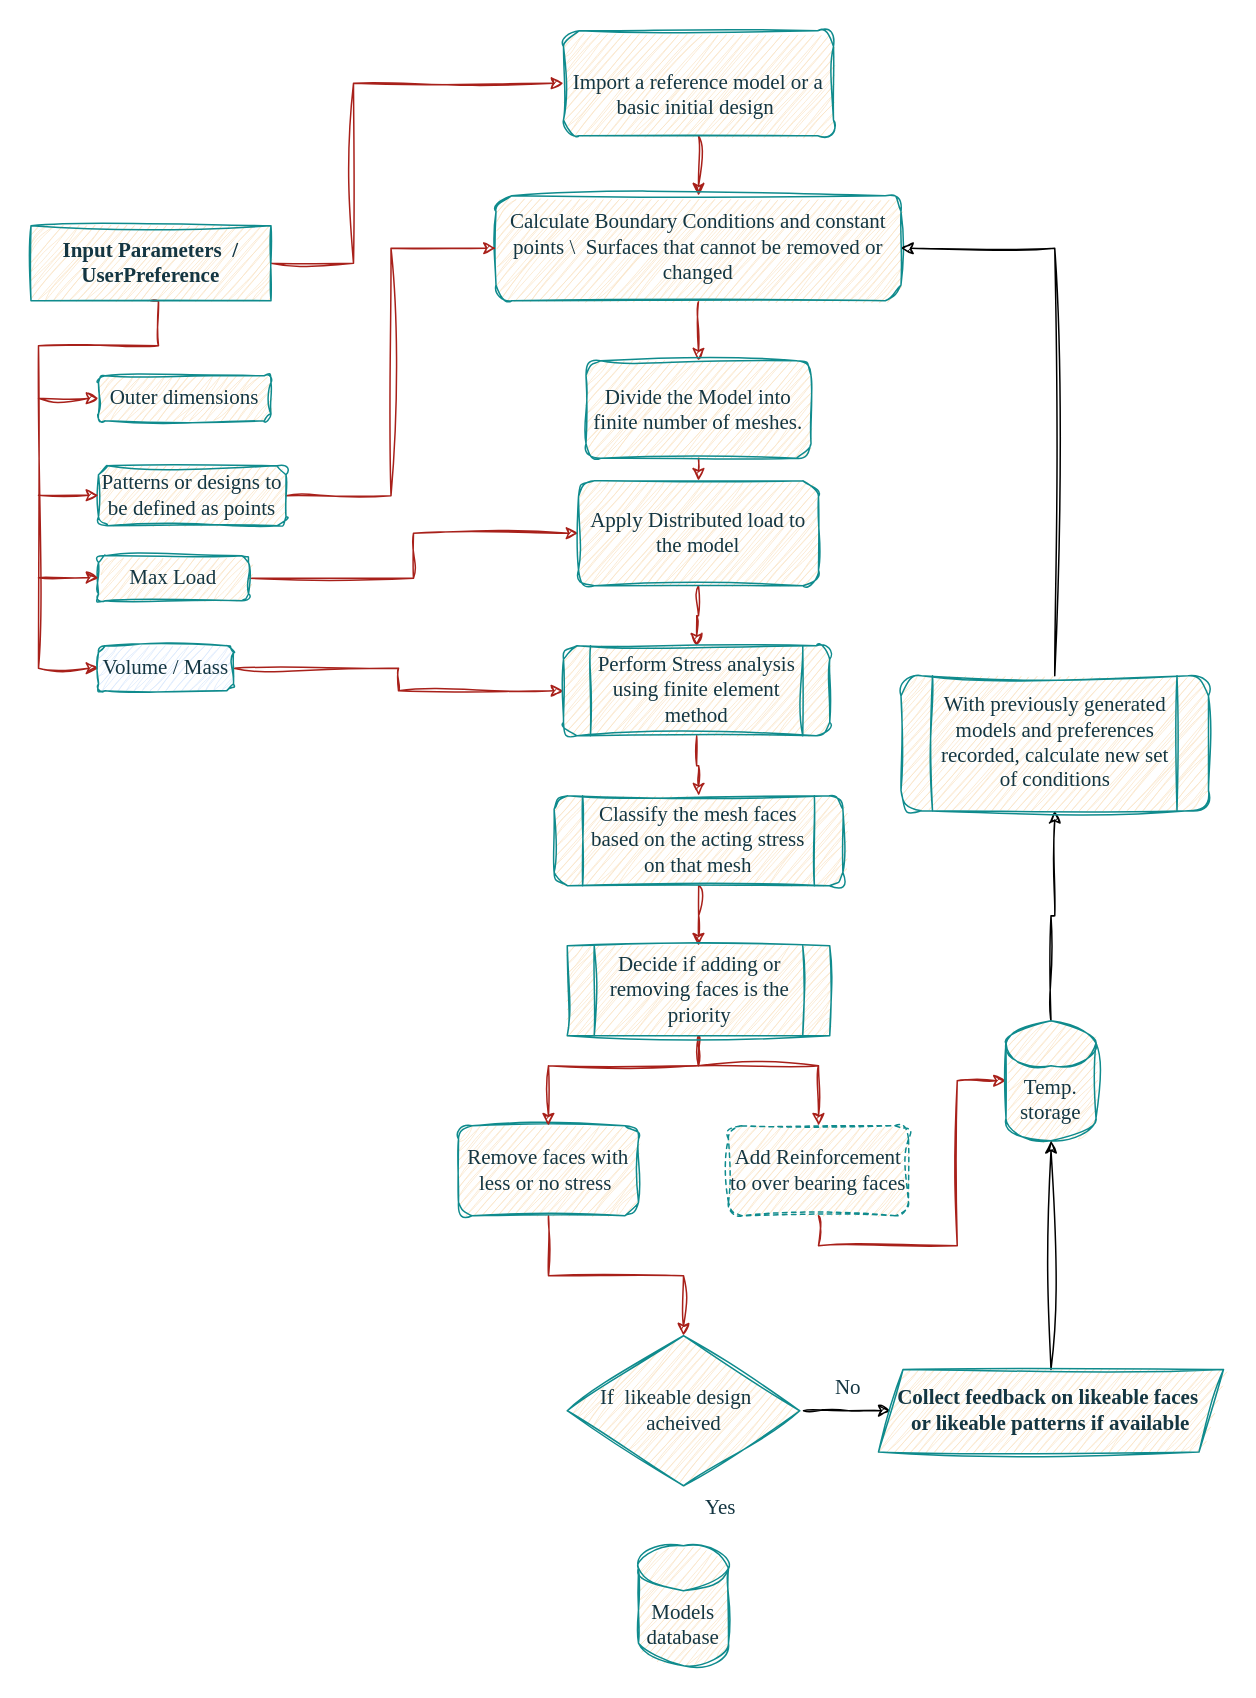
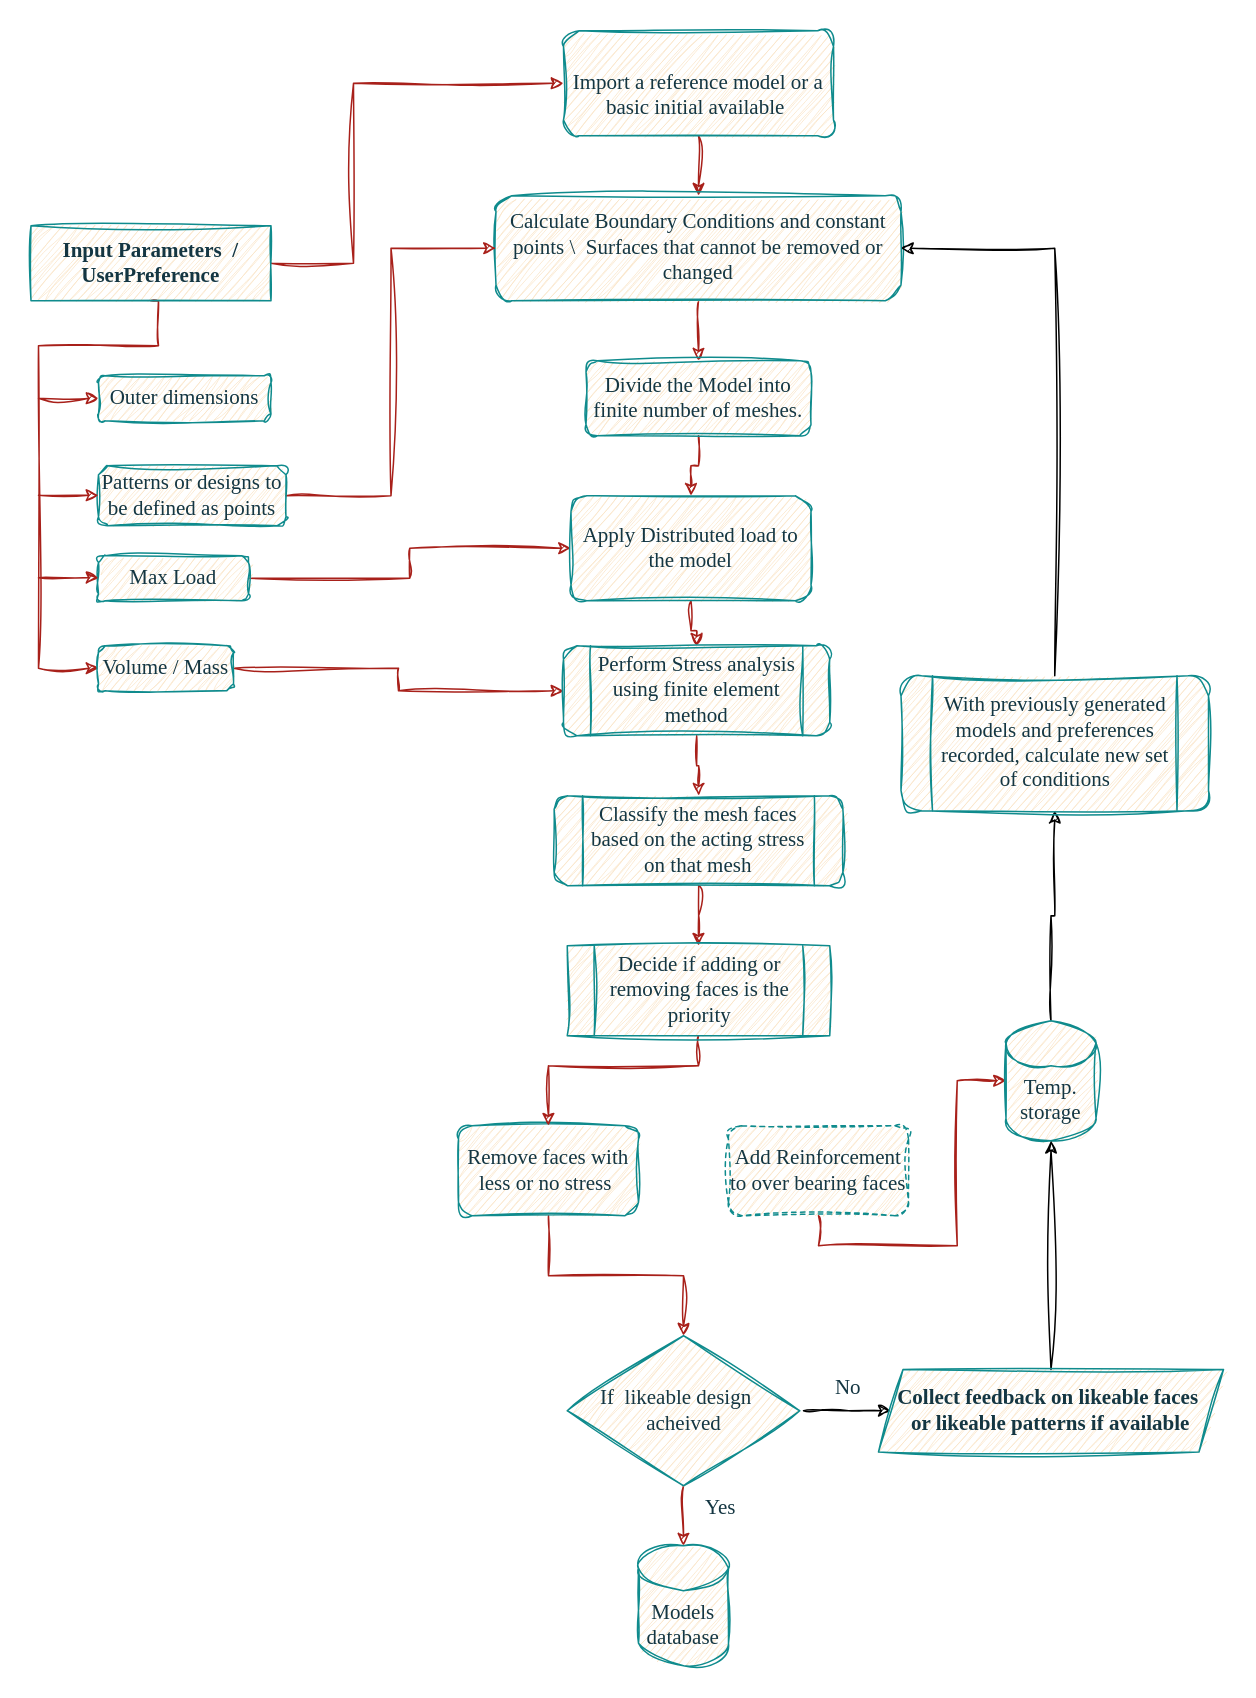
(698, 83) -> (698, 83)
(698, 410) -> (698, 398)
(698, 533) -> (691, 548)
(166, 668) -> (166, 668)
(783, 1066) -> none
none -> (683, 1511)
